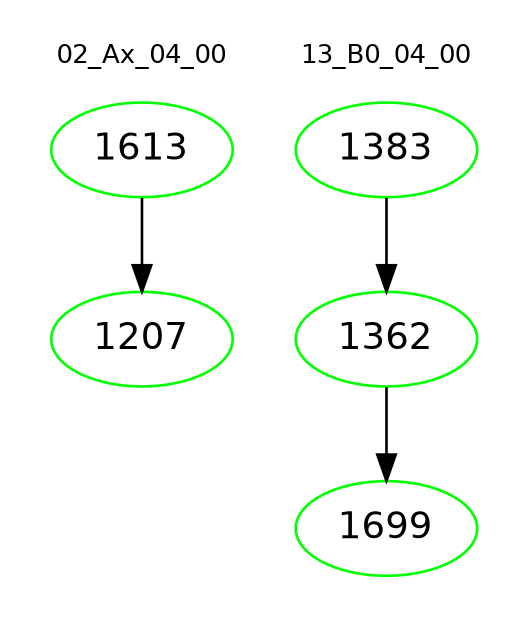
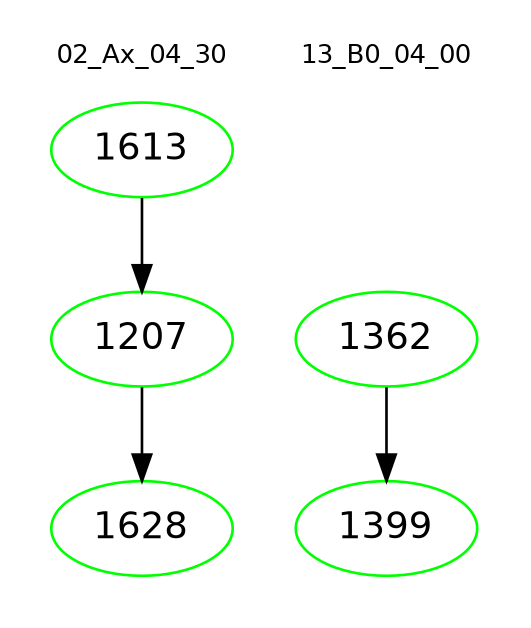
(142, 57) -> (142, 57)
(386, 150) -> none
none -> (142, 528)
(386, 528) -> (386, 528)
